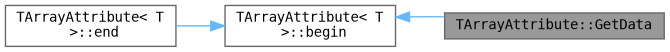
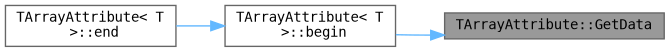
(427, 17) -> (413, 35)
